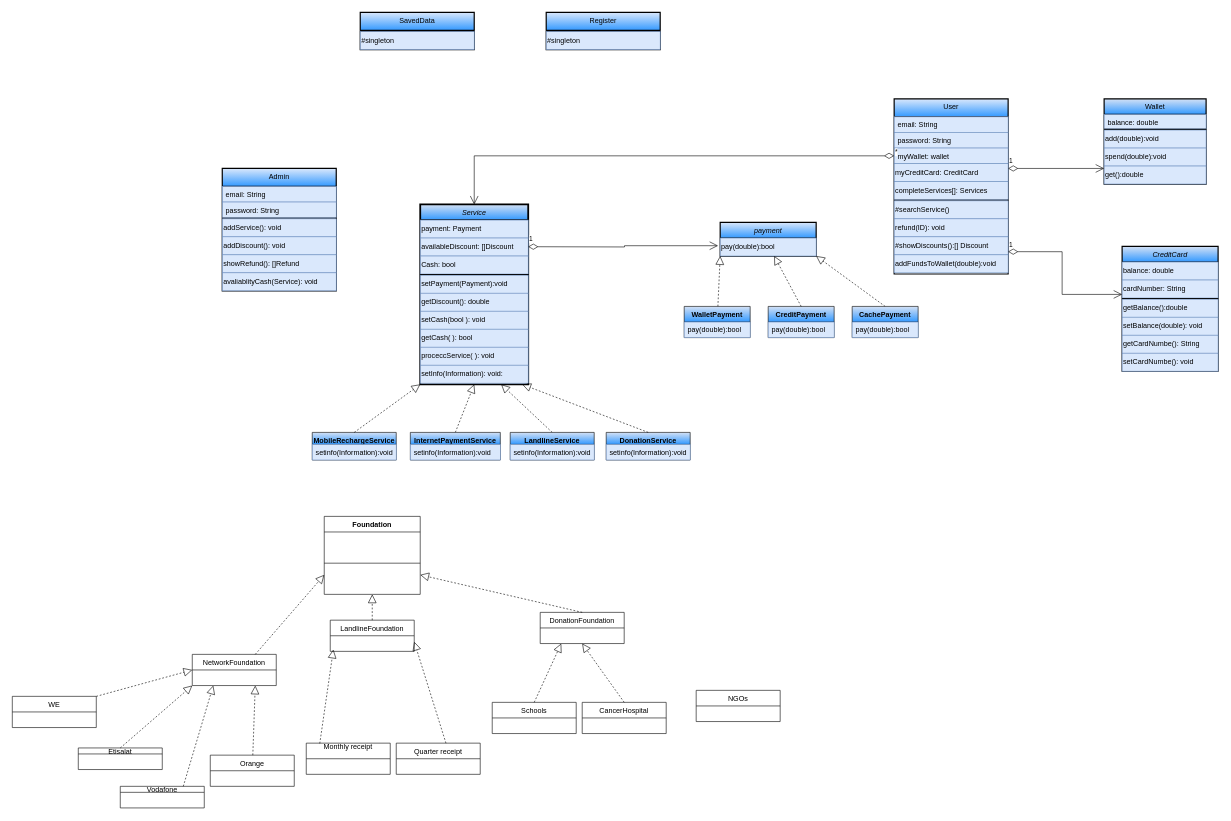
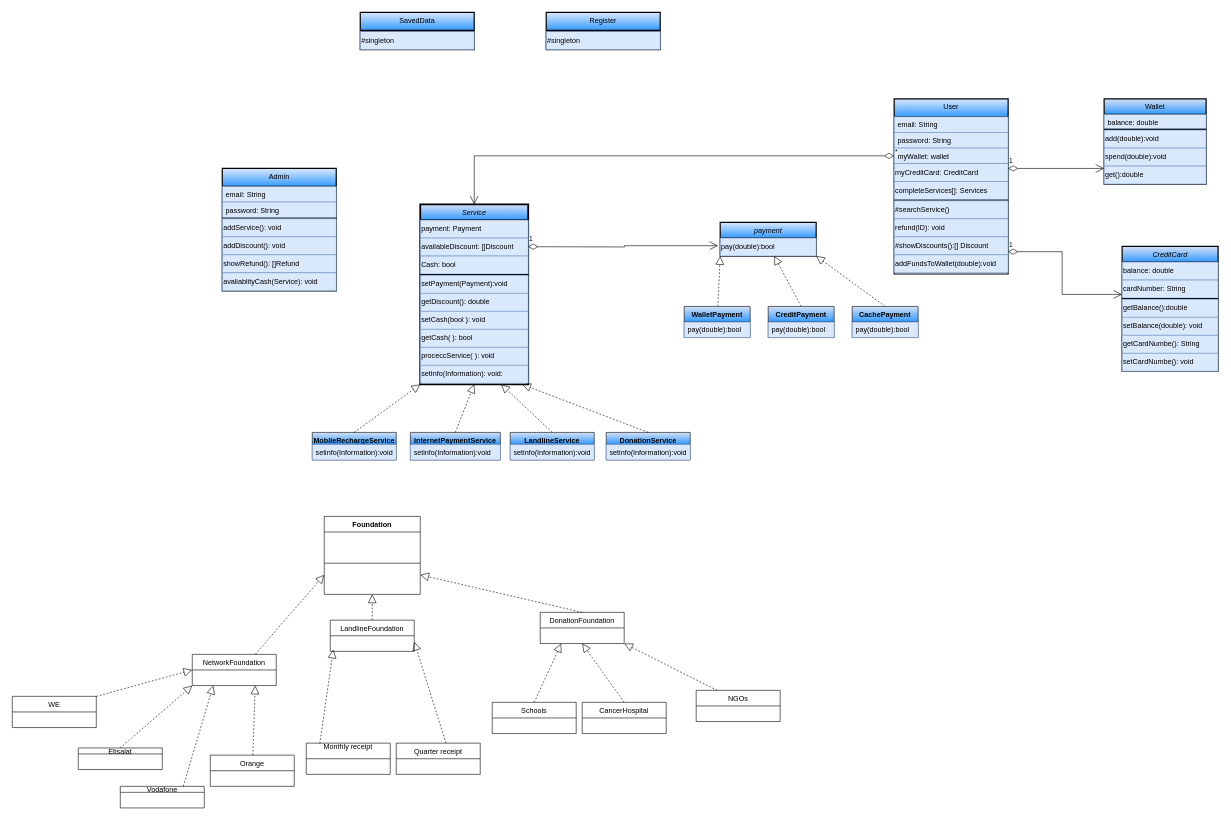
none -> (673, 668)
